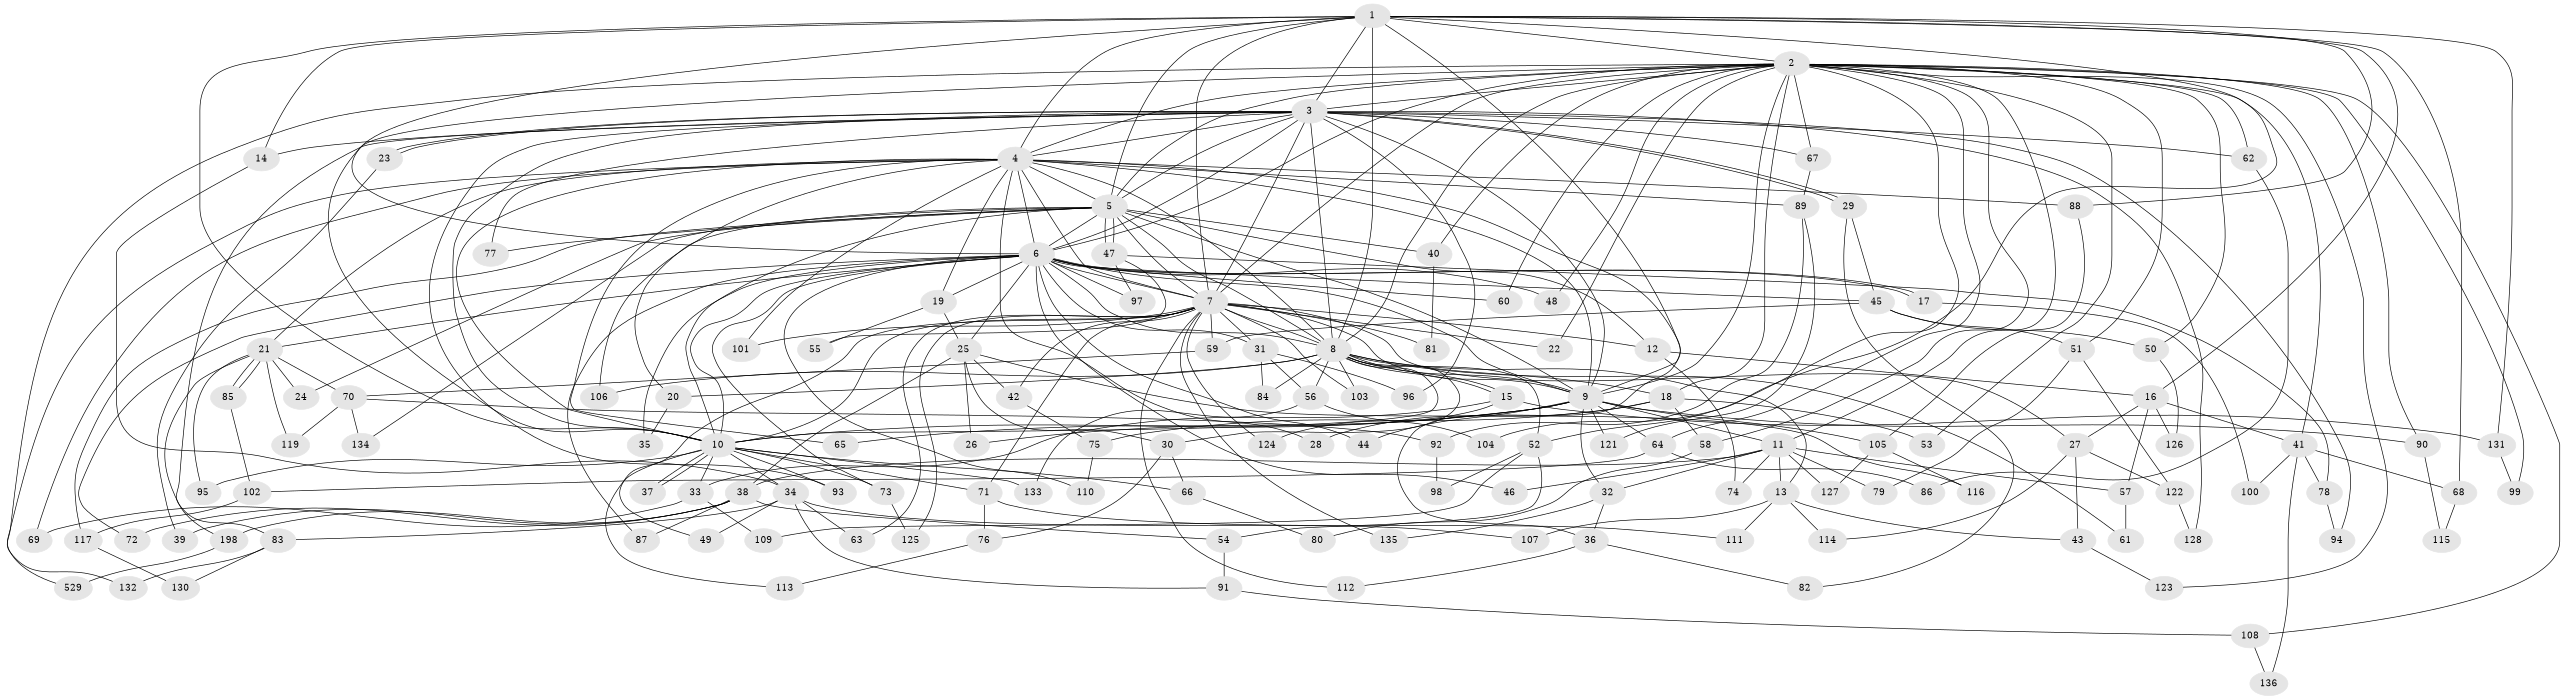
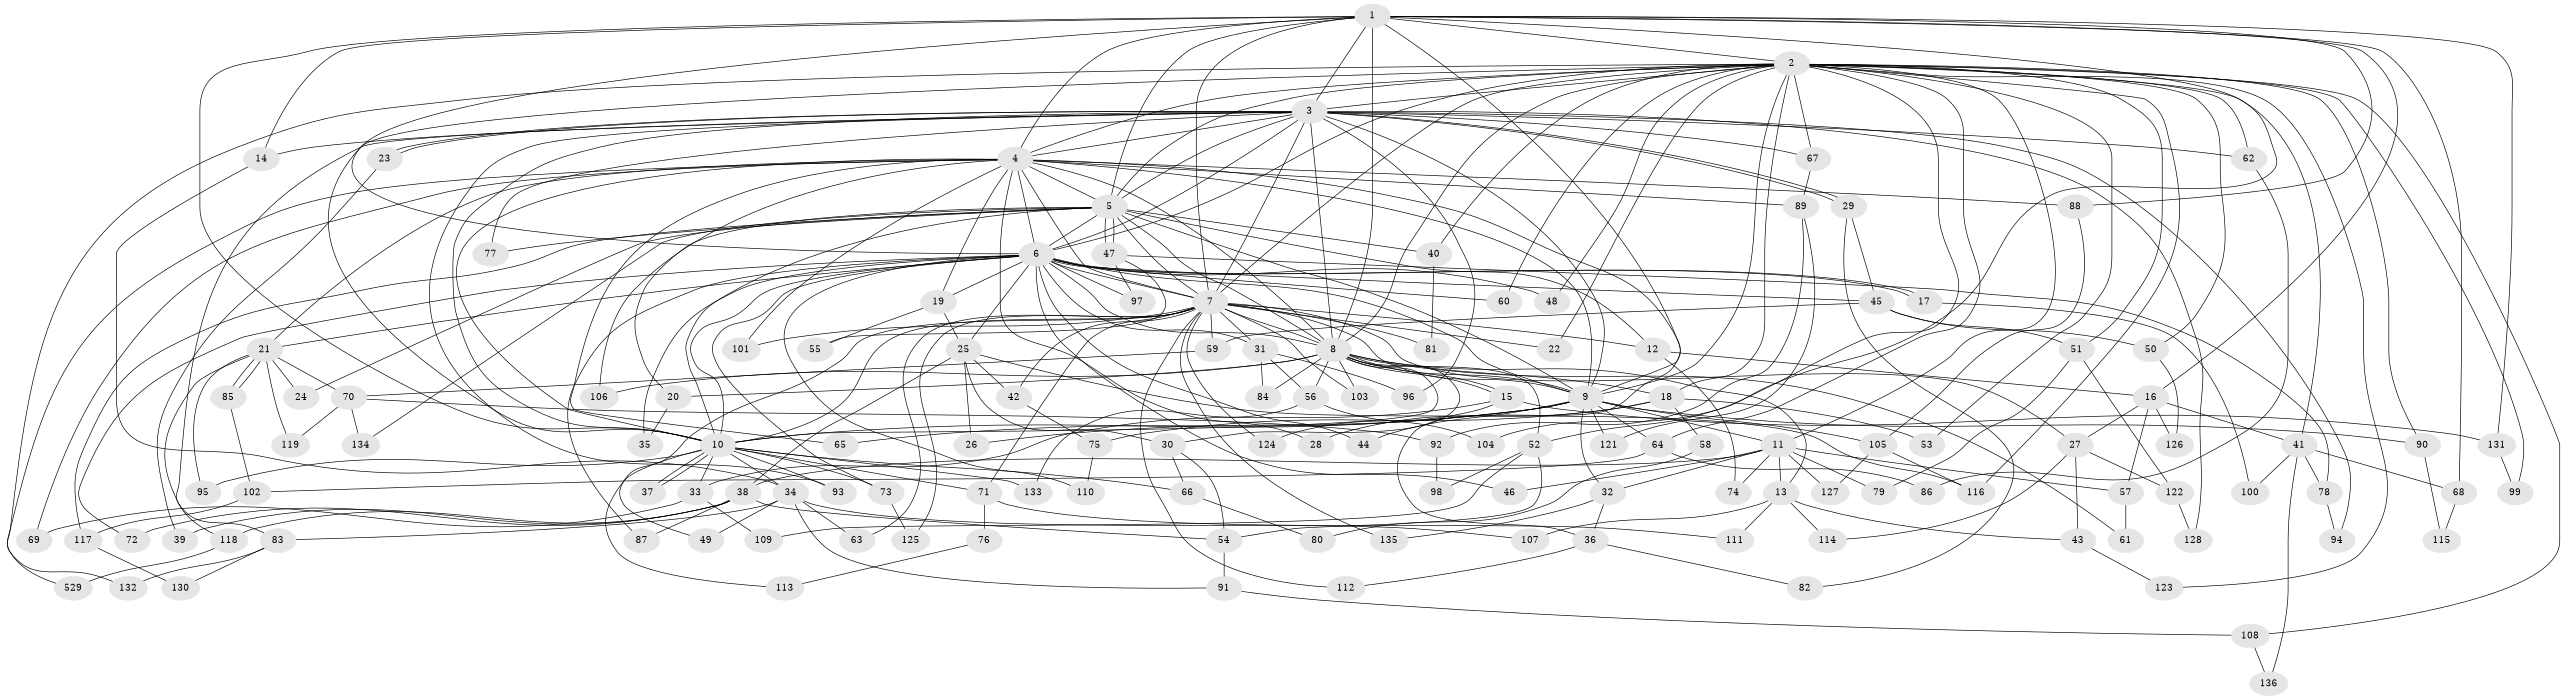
(2026, 281) -> (2168, 133)
(1095, 513) -> (1213, 484)
(229, 541) -> (229, 541)
